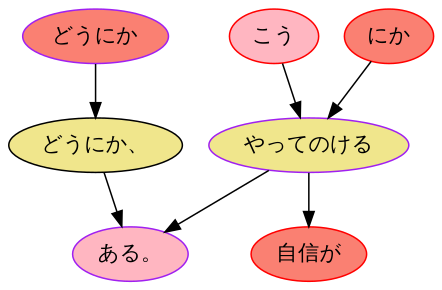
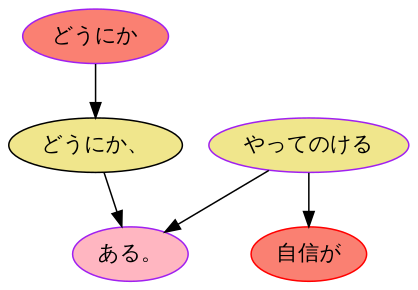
(274, 36) -> none
(389, 36) -> none
